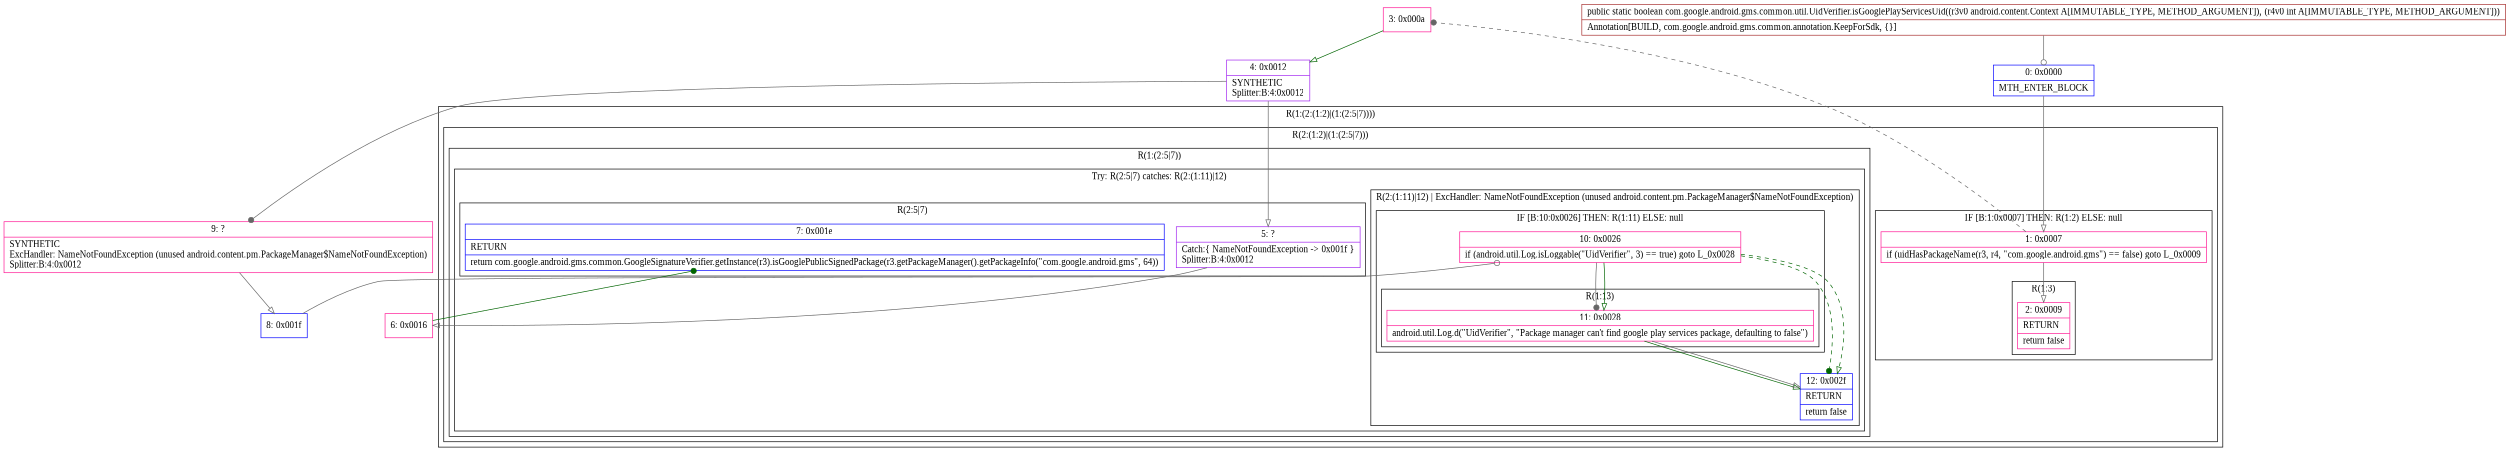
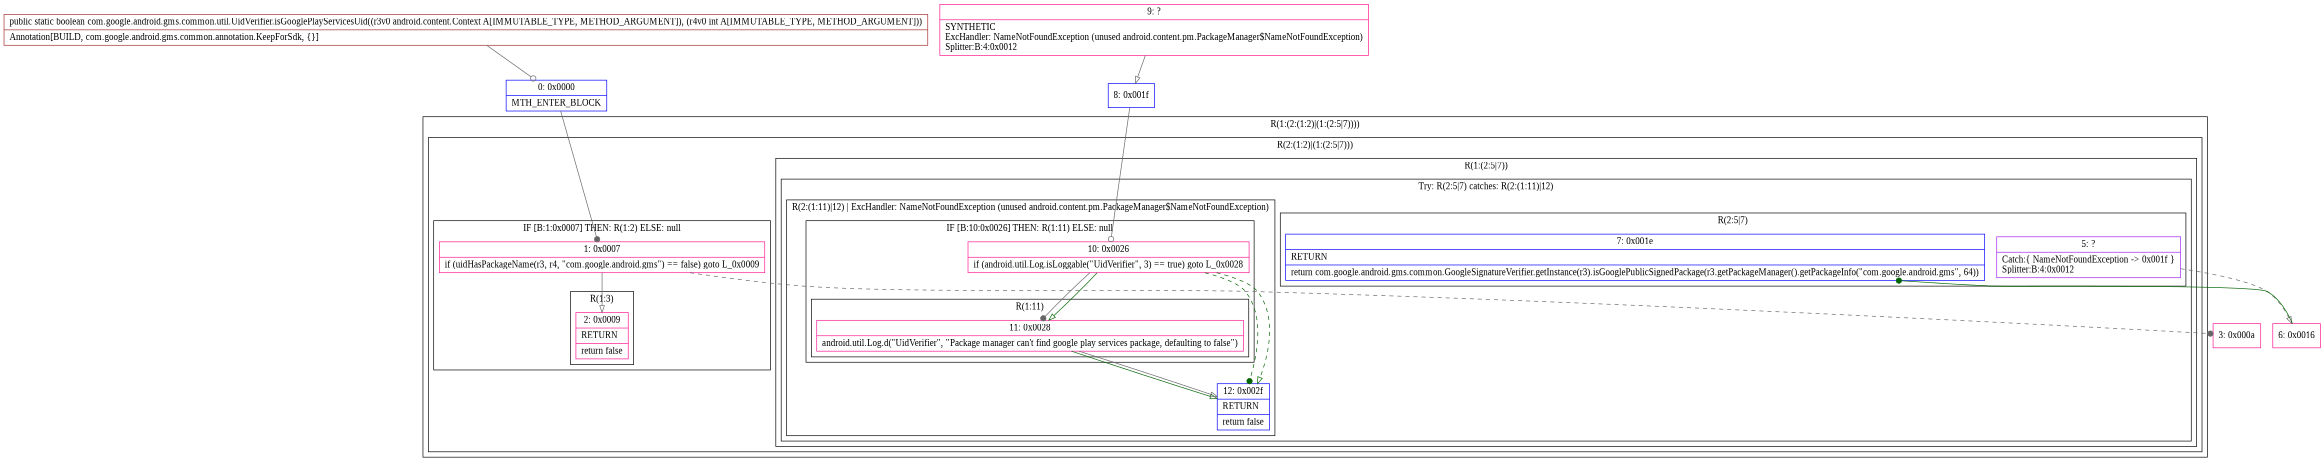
(1268, 80) -> none
(2044, 161) -> (579, 174)
(1600, 297) -> (1030, 307)
(825, 314) -> (2241, 281)
